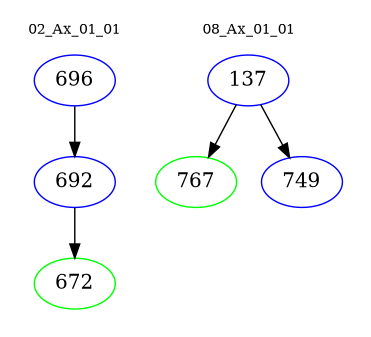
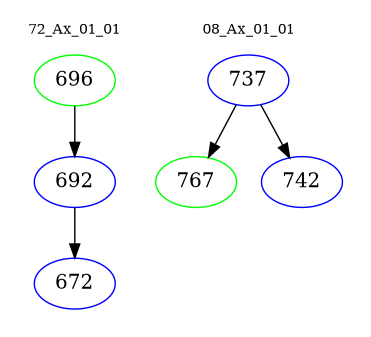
(75, 30) -> (75, 30)
(75, 80) -> (75, 80)
(248, 80) -> (248, 80)
(302, 182) -> (302, 182)
(75, 284) -> (75, 284)
